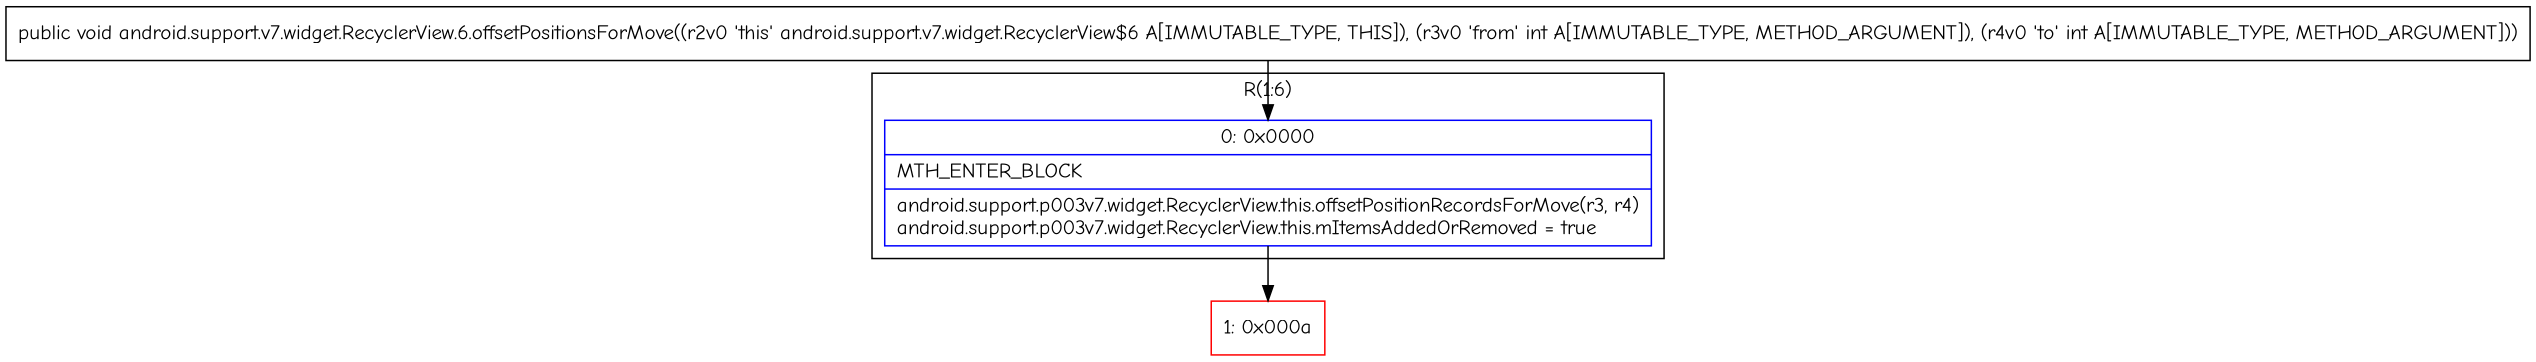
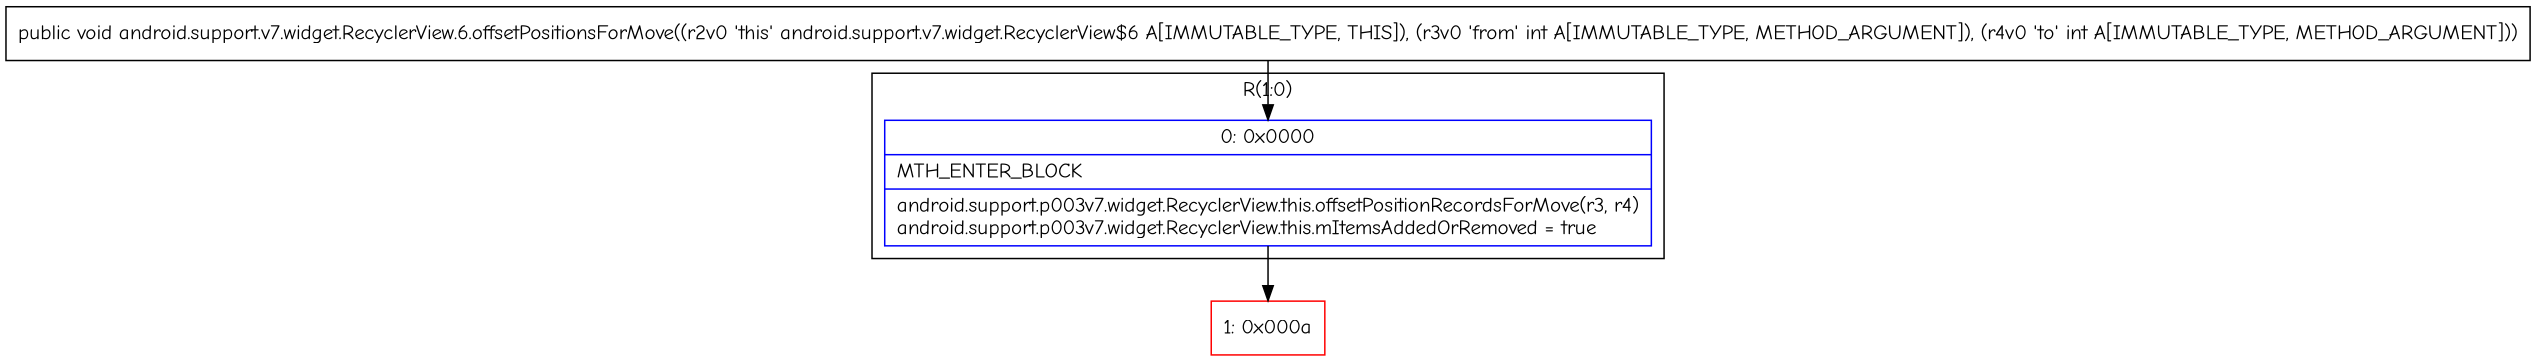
(1268, 90) -> (1268, 90)
